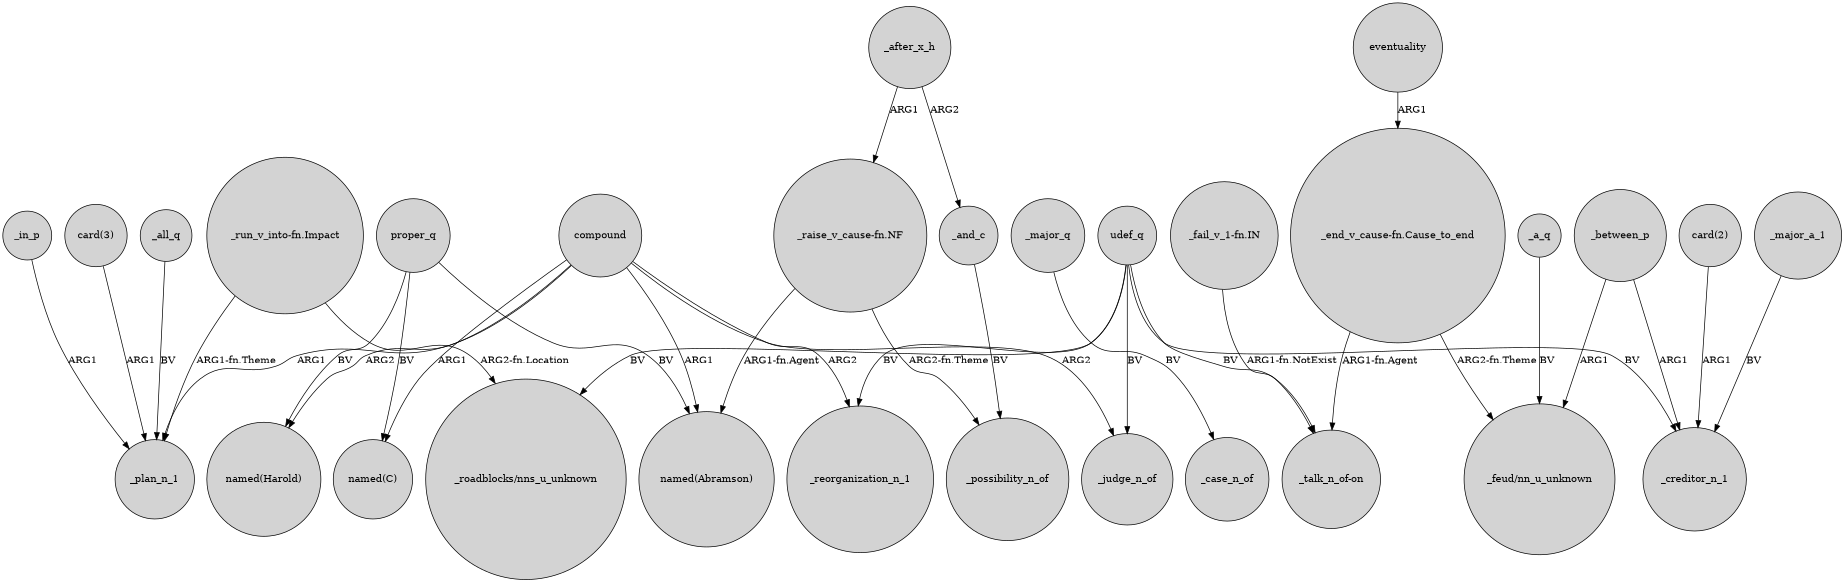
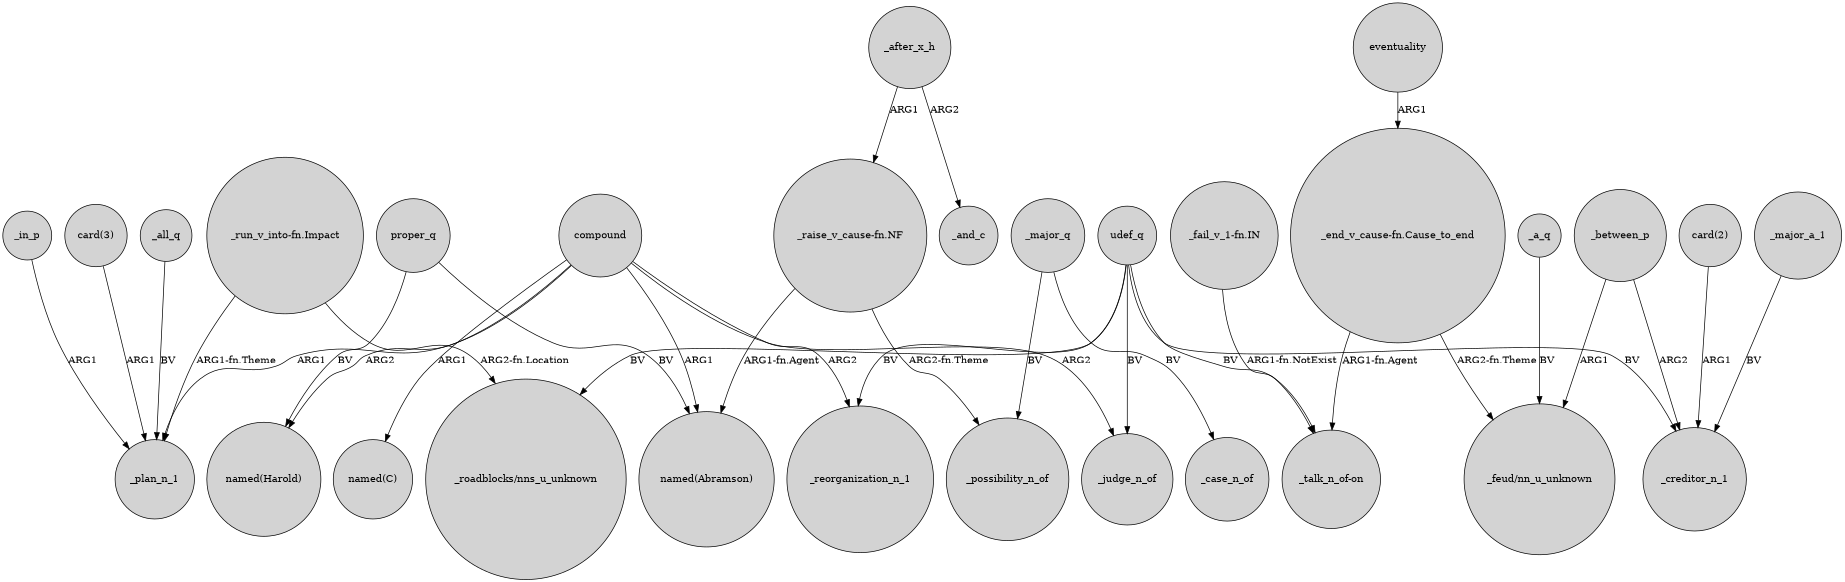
(988, 338) -> (1030, 342)
(399, 357) -> none
(1674, 361) -> (1674, 361)
